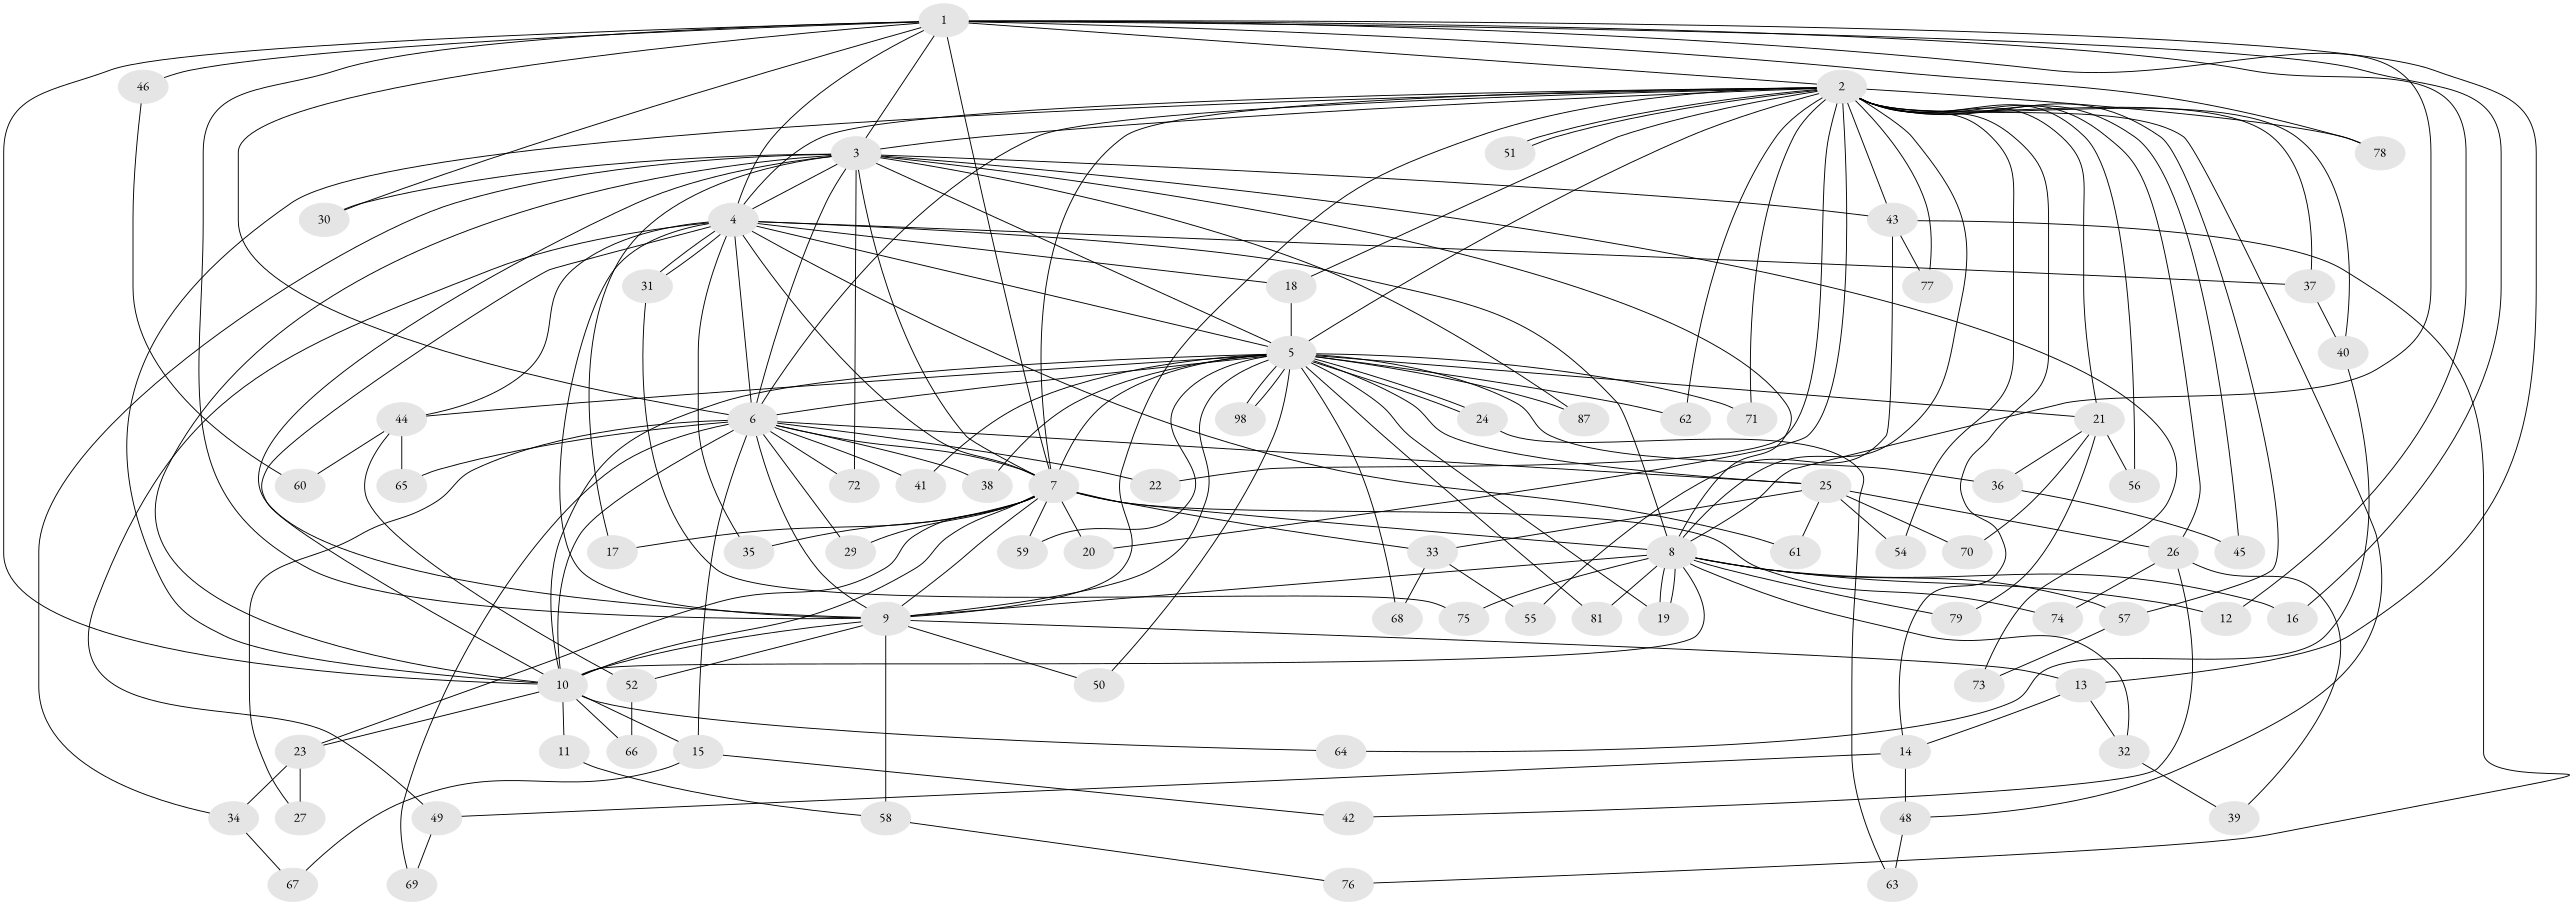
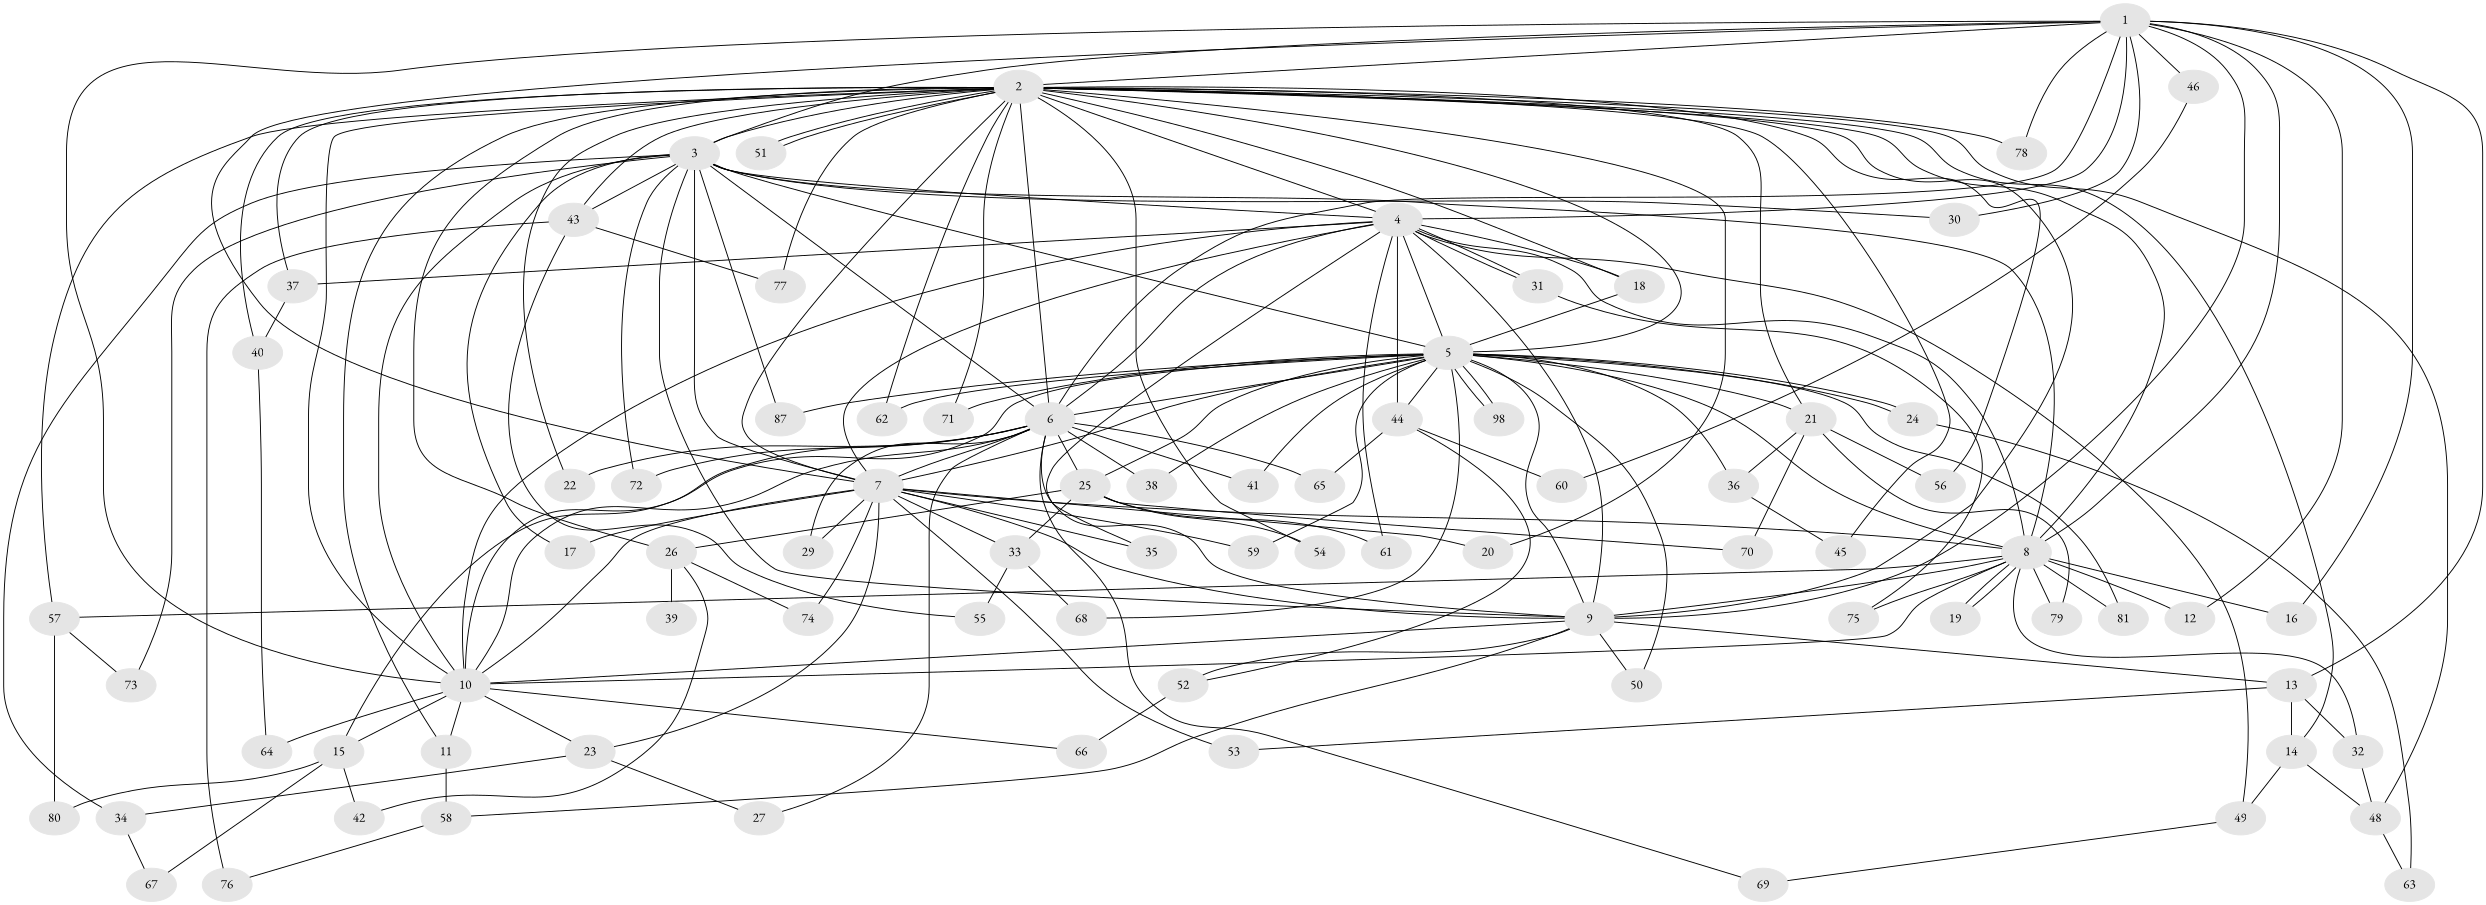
none -> (402, 209)
(1477, 486) -> (1747, 427)
none -> (1234, 752)
(2179, 785) -> (2367, 785)
none -> (54, 818)
